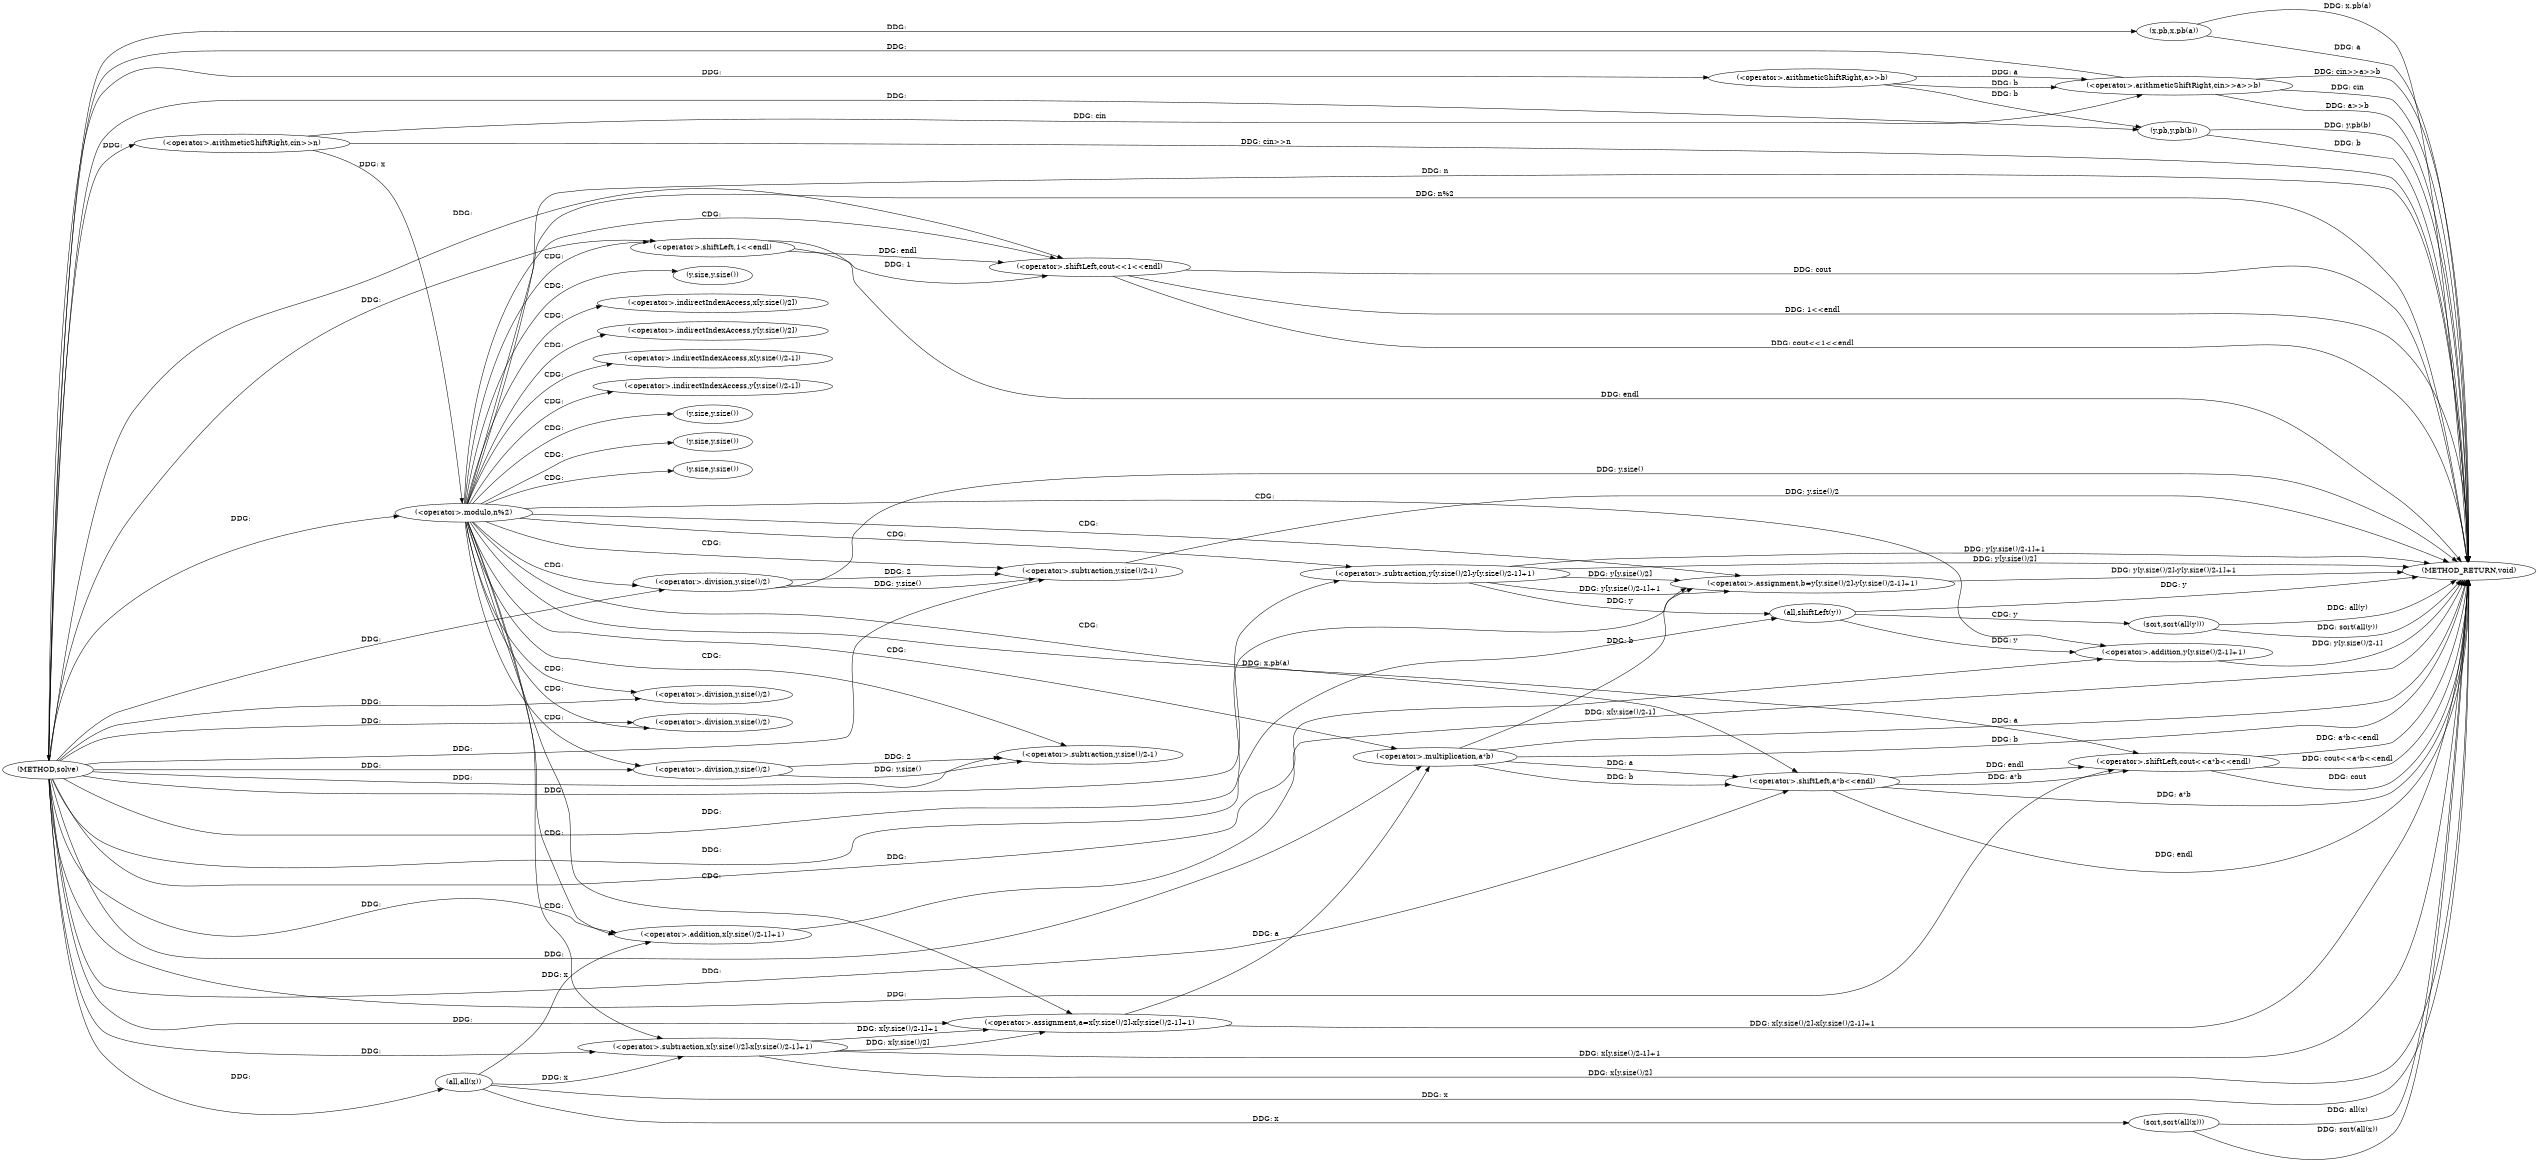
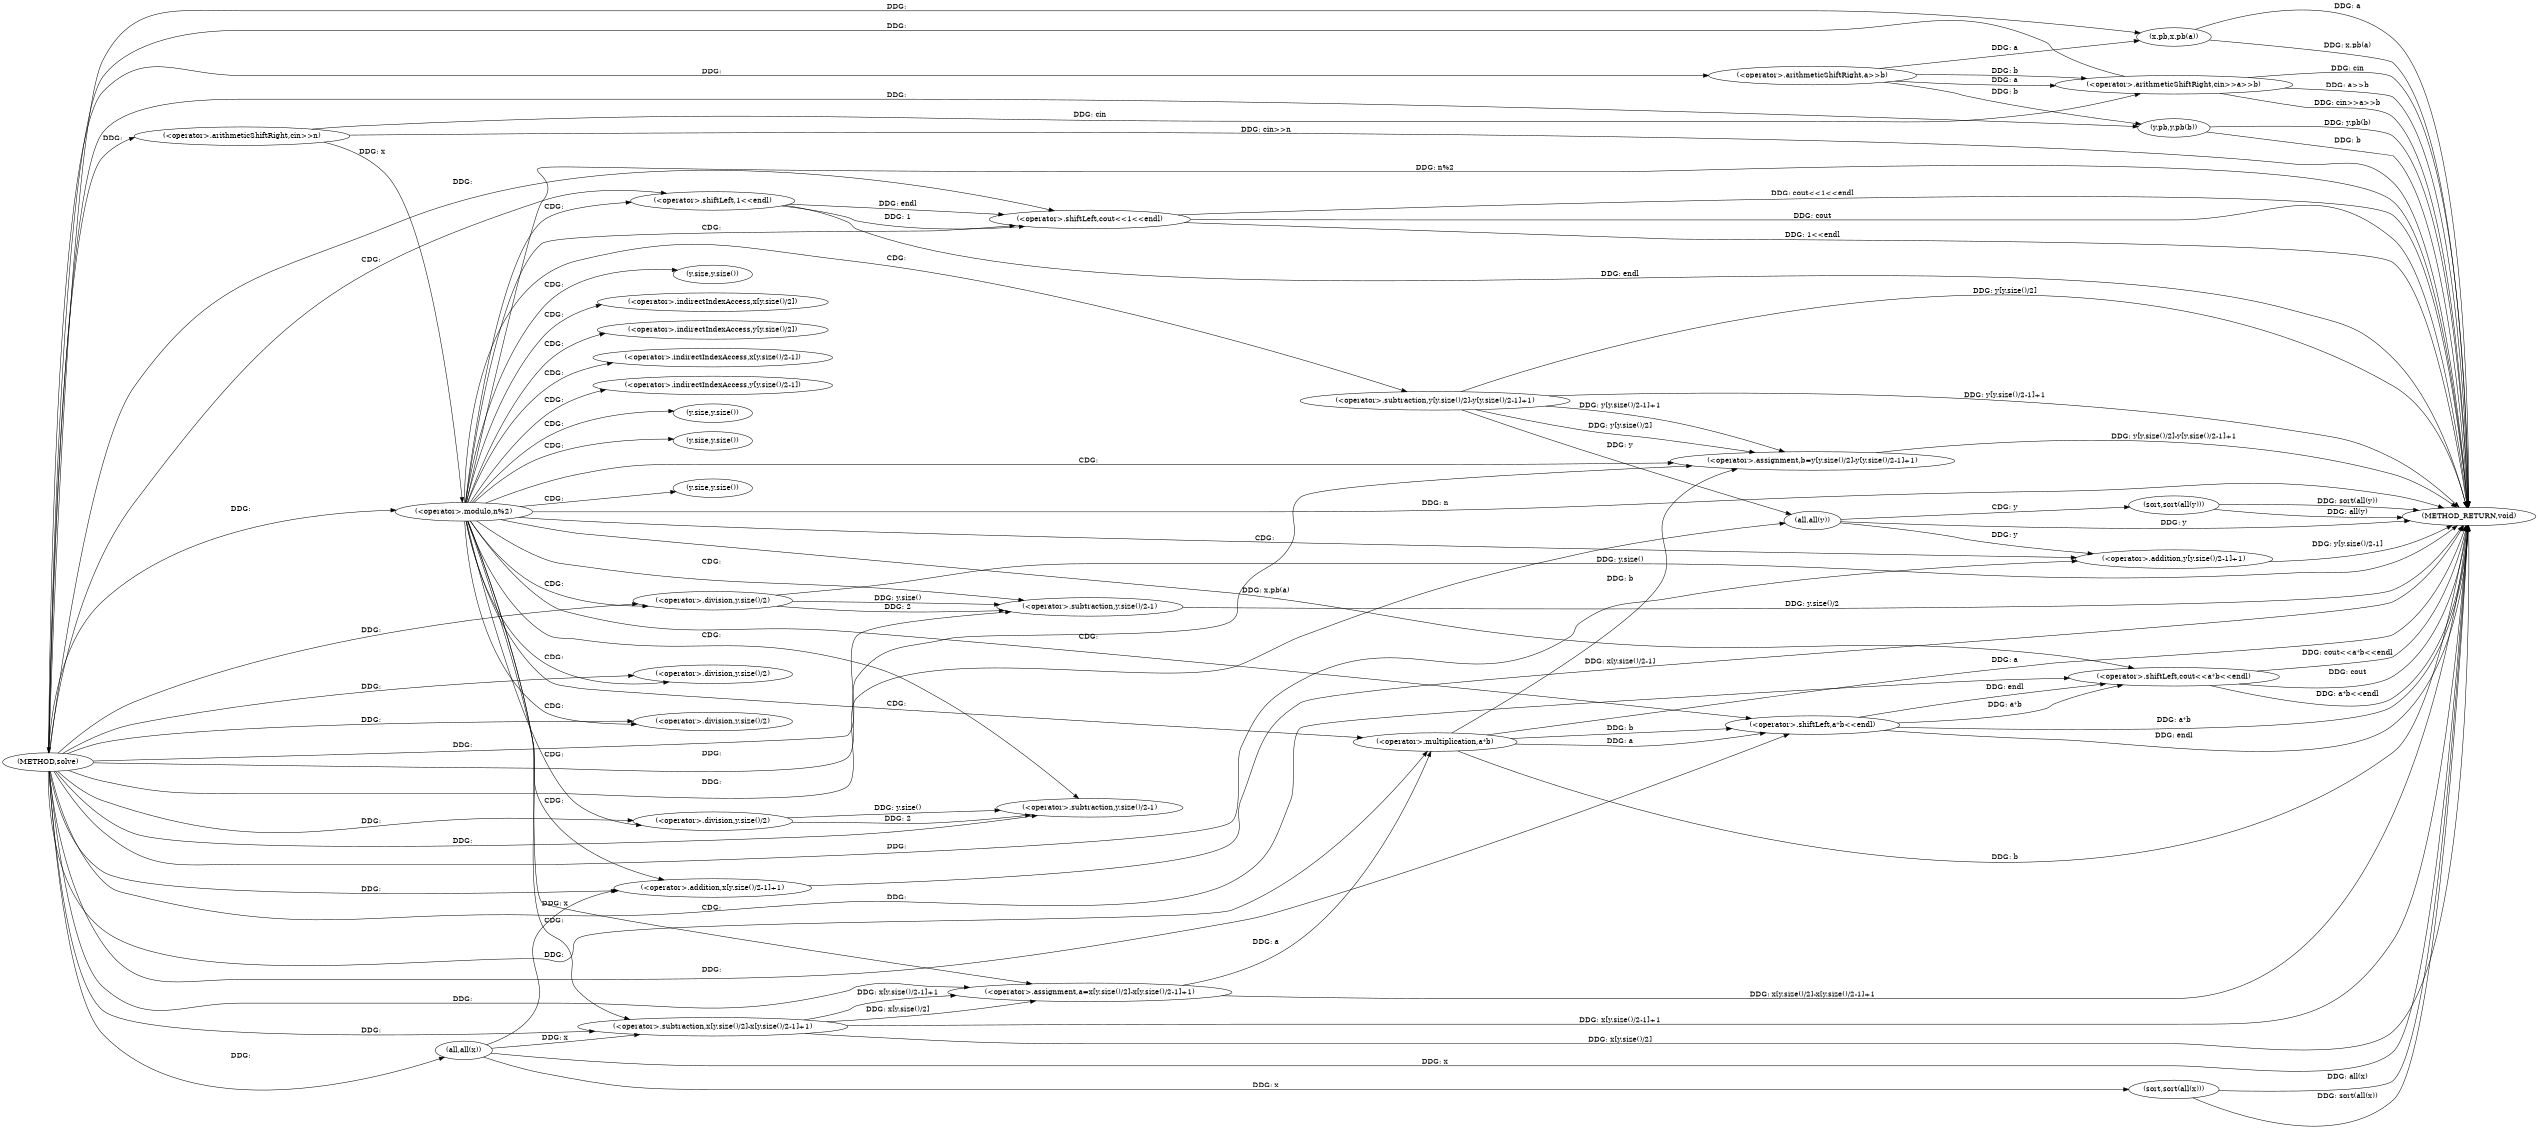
none -> (2007, 55)
(372, 300) -> (372, 260)
(1813, 613) -> (1813, 521)
(781, 794) -> none
